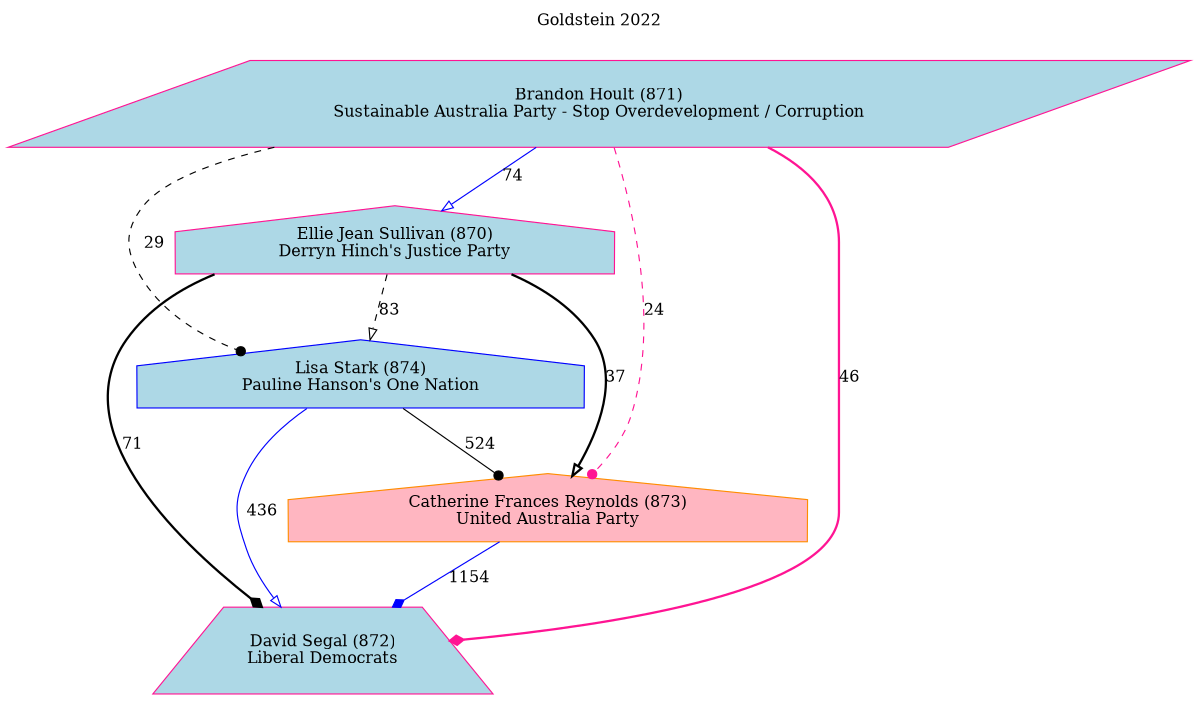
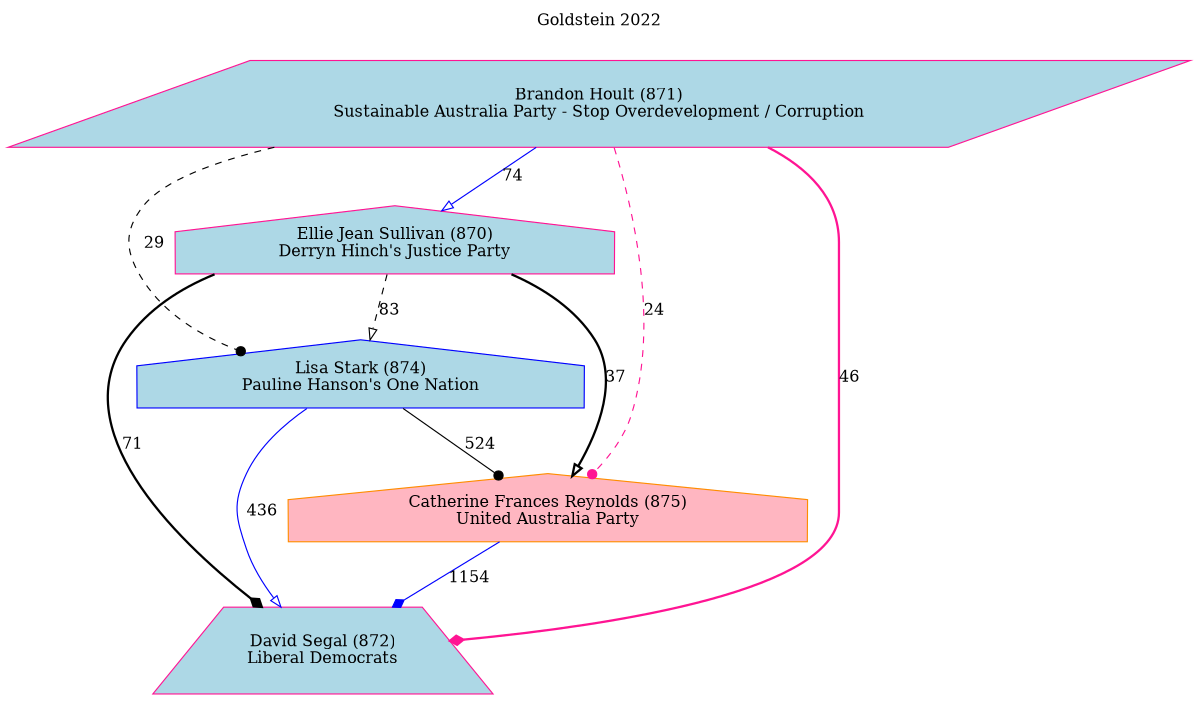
(548, 511) -> (548, 511)
